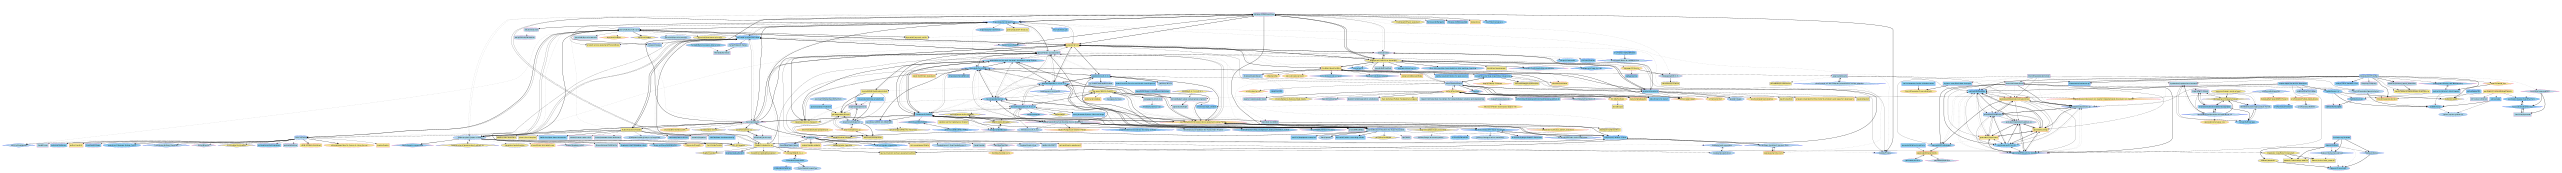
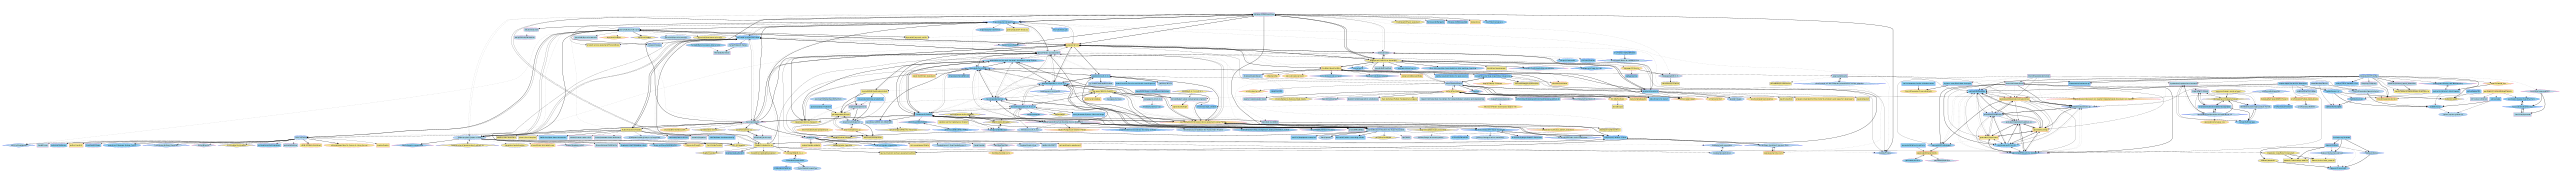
none -> (2319, 84)
none -> (1079, 88)
(1180, 107) -> (1180, 107)
(839, 119) -> (850, 111)
(789, 145) -> none
